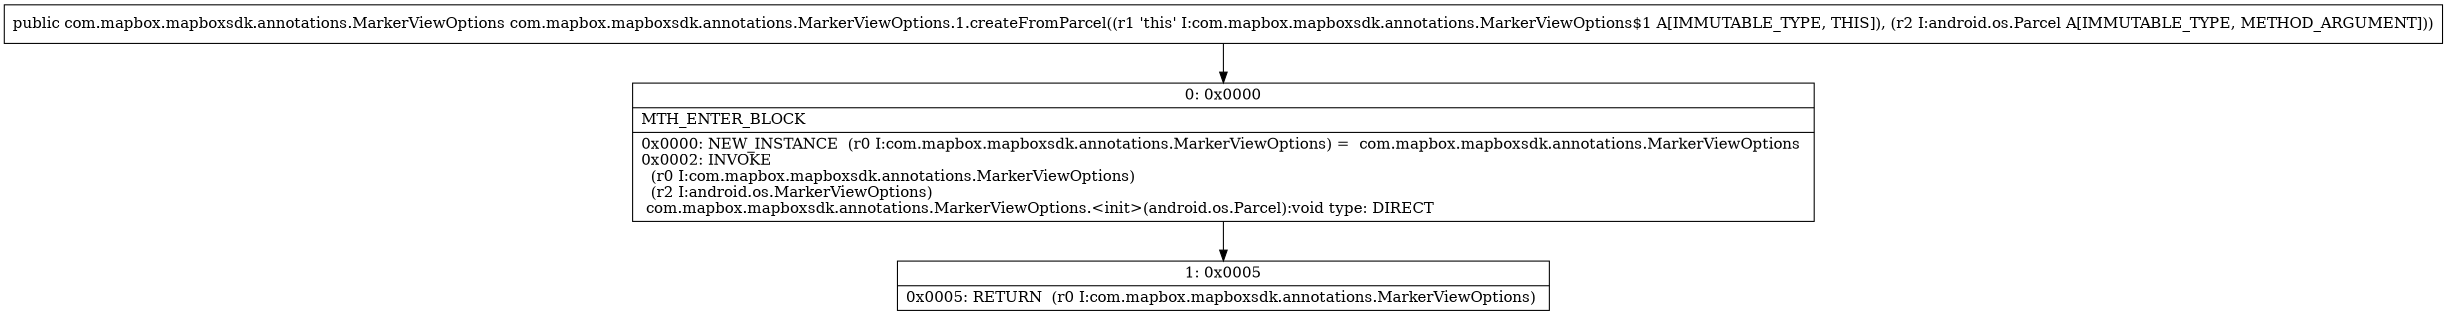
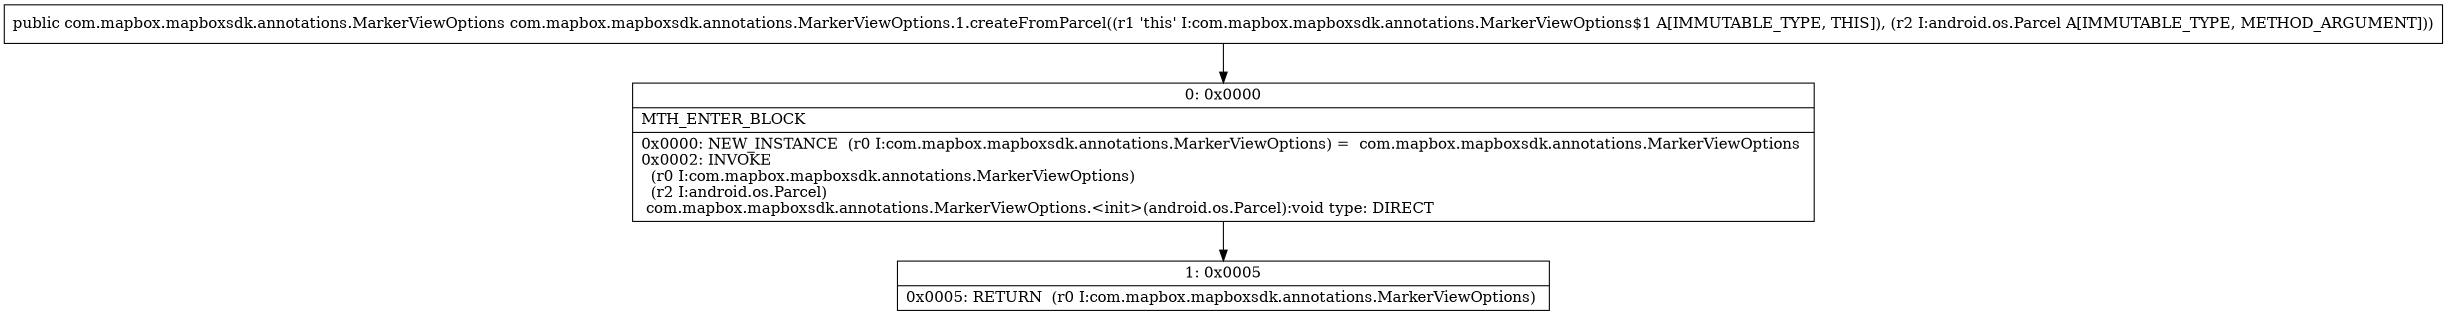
(787, 192) -> (734, 192)
